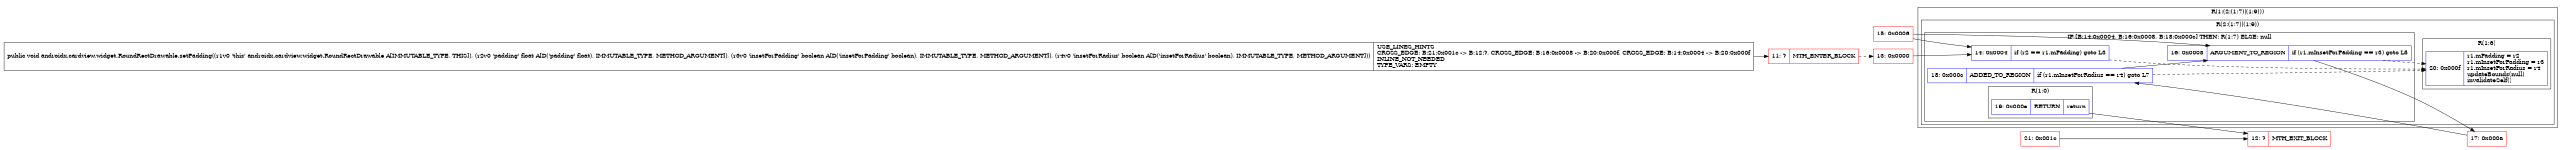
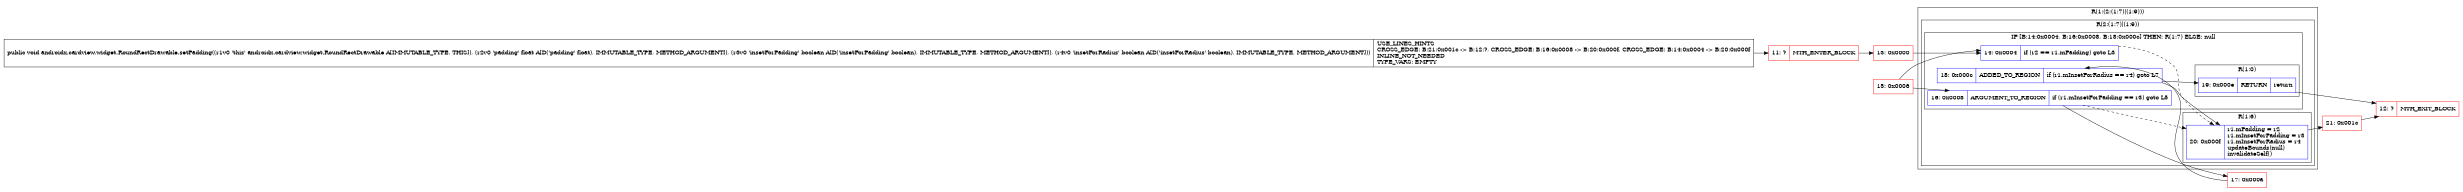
(1864, 56) -> (1864, 53)
(2150, 66) -> (2176, 82)
(2287, 73) -> (2189, 103)
none -> (2313, 129)
